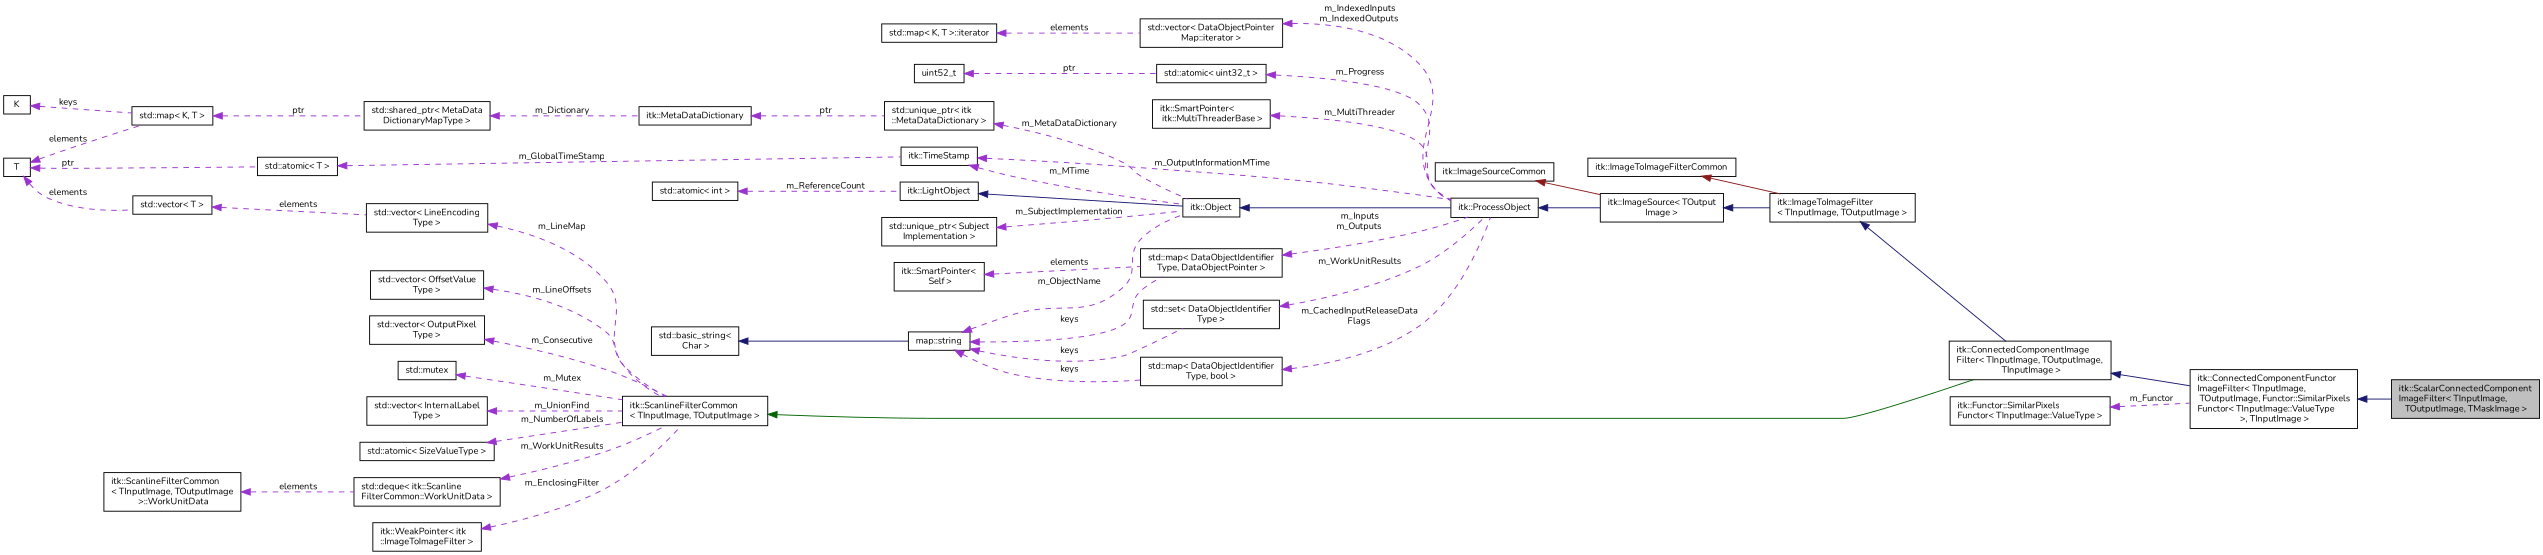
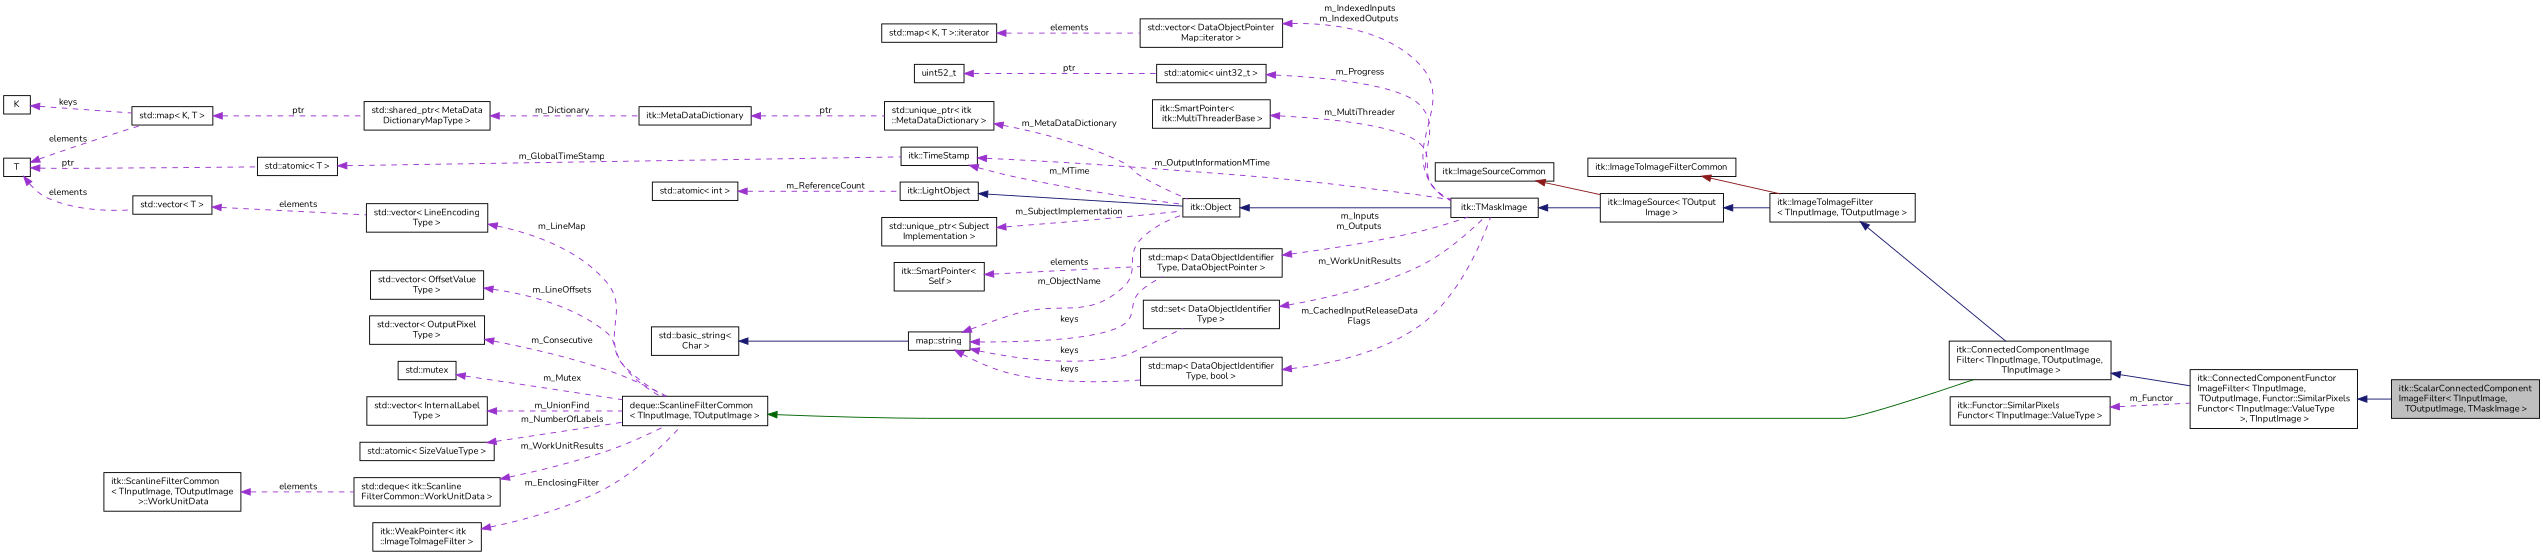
(1495, 208) -> (1495, 208)
(695, 411) -> (695, 411)
